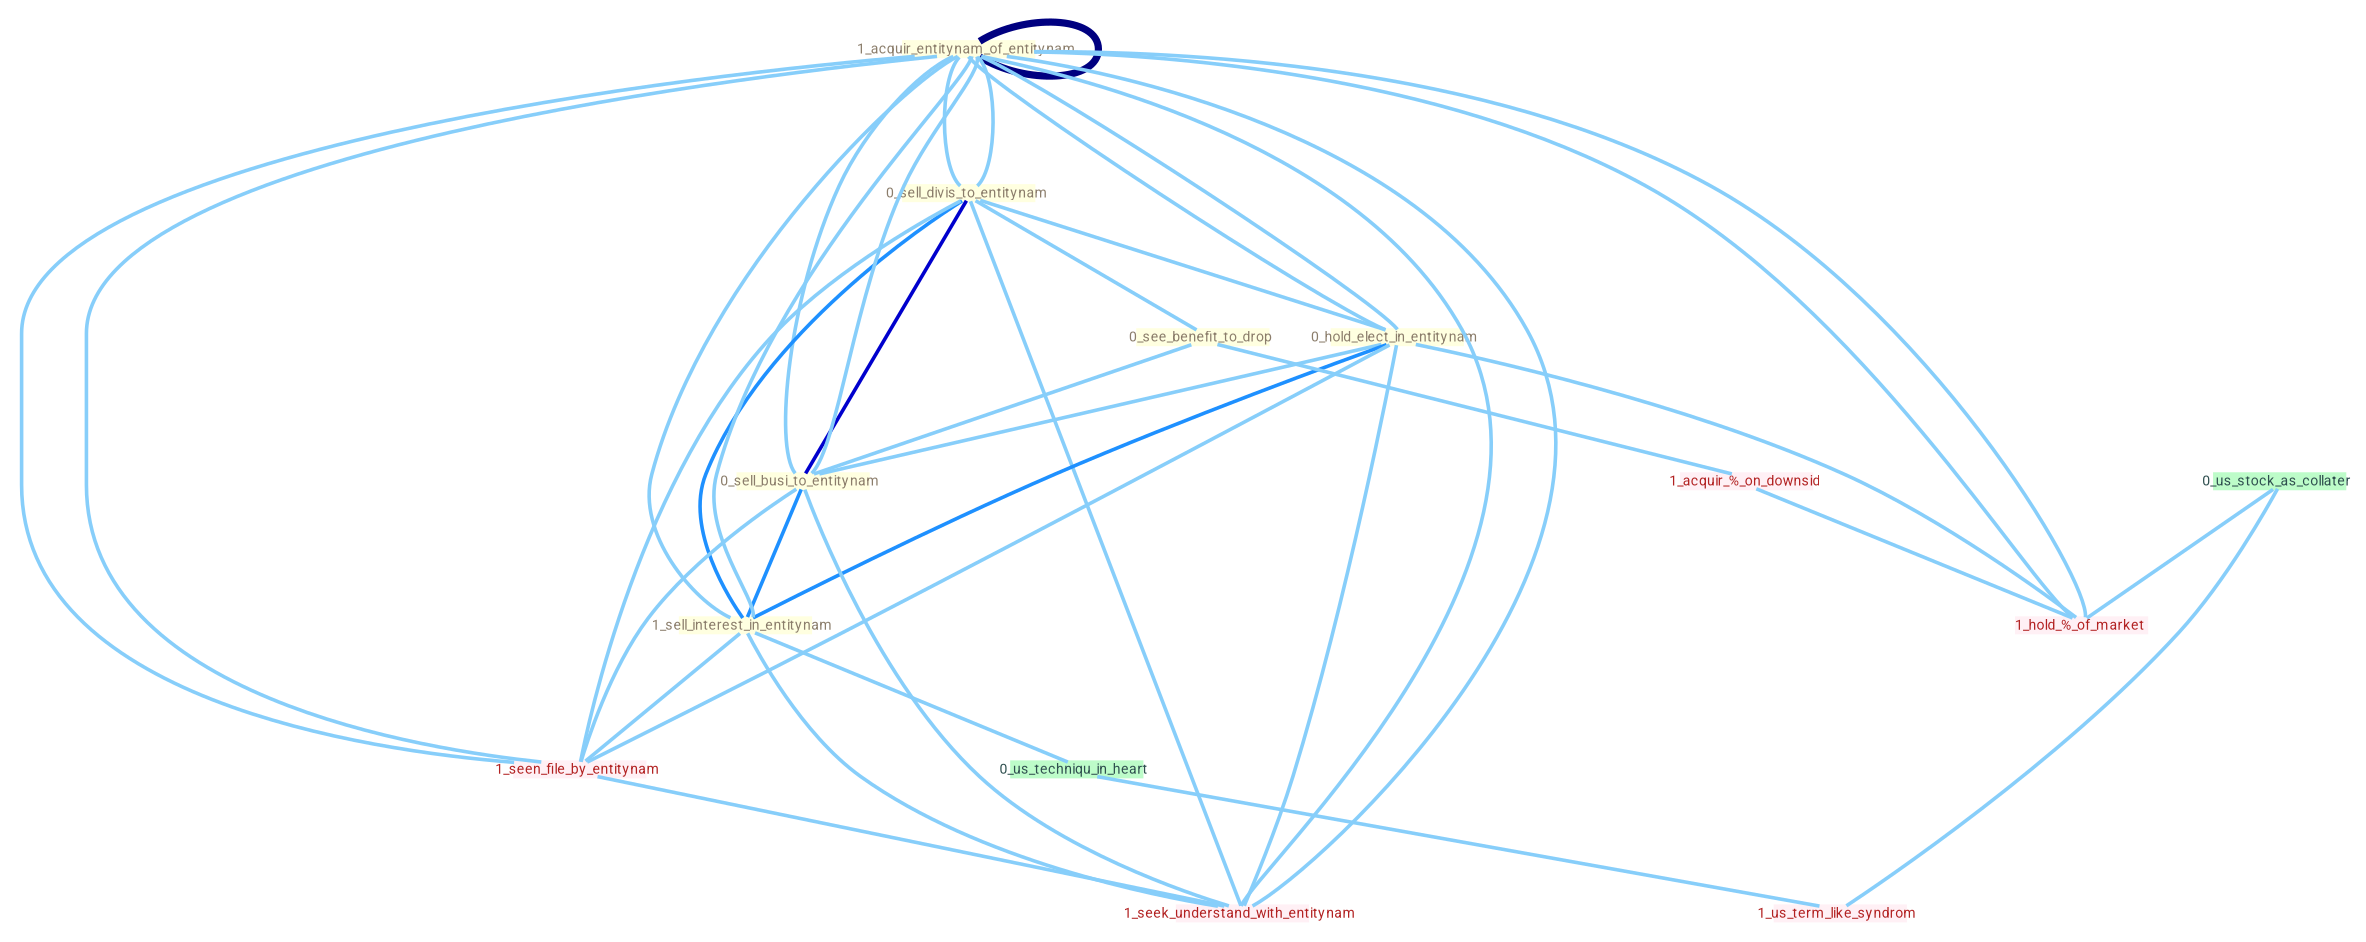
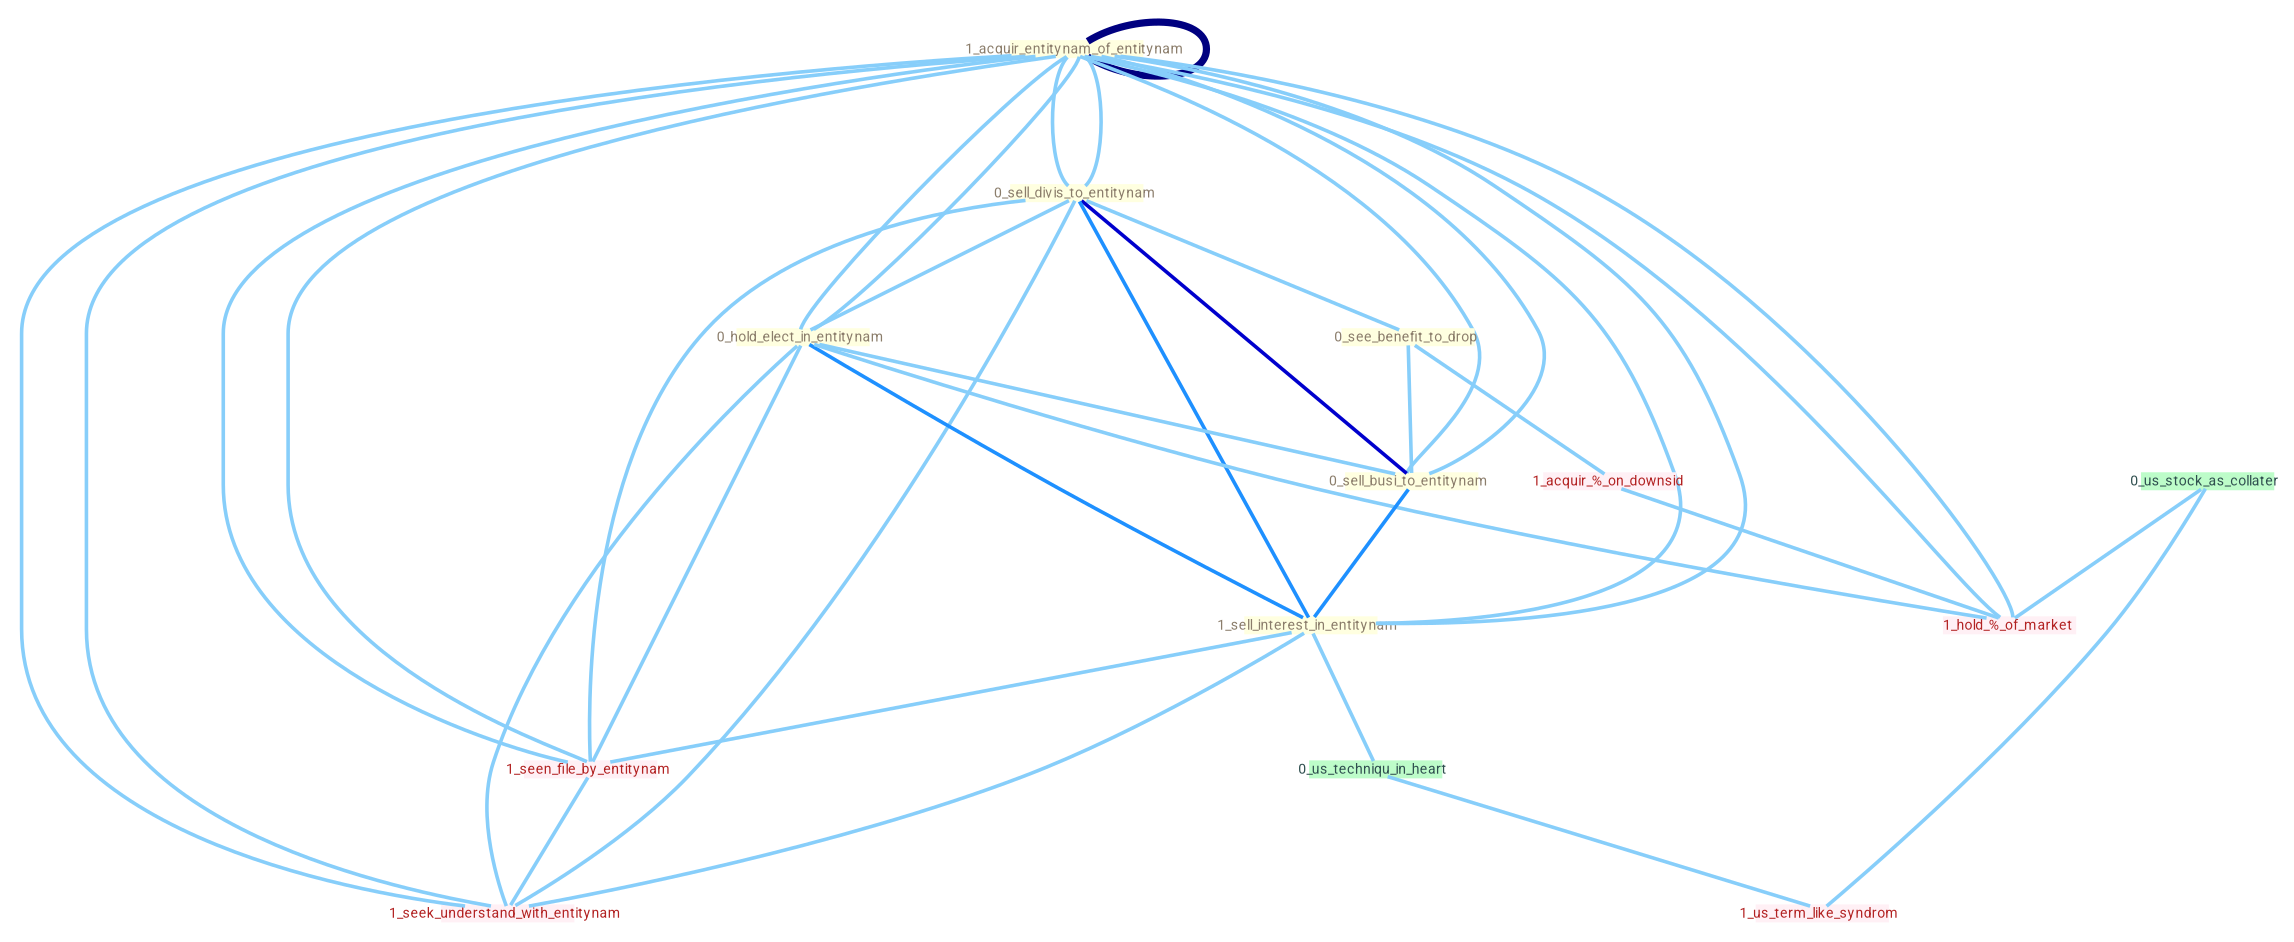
(660, 604) -> none
(960, 756) -> none
